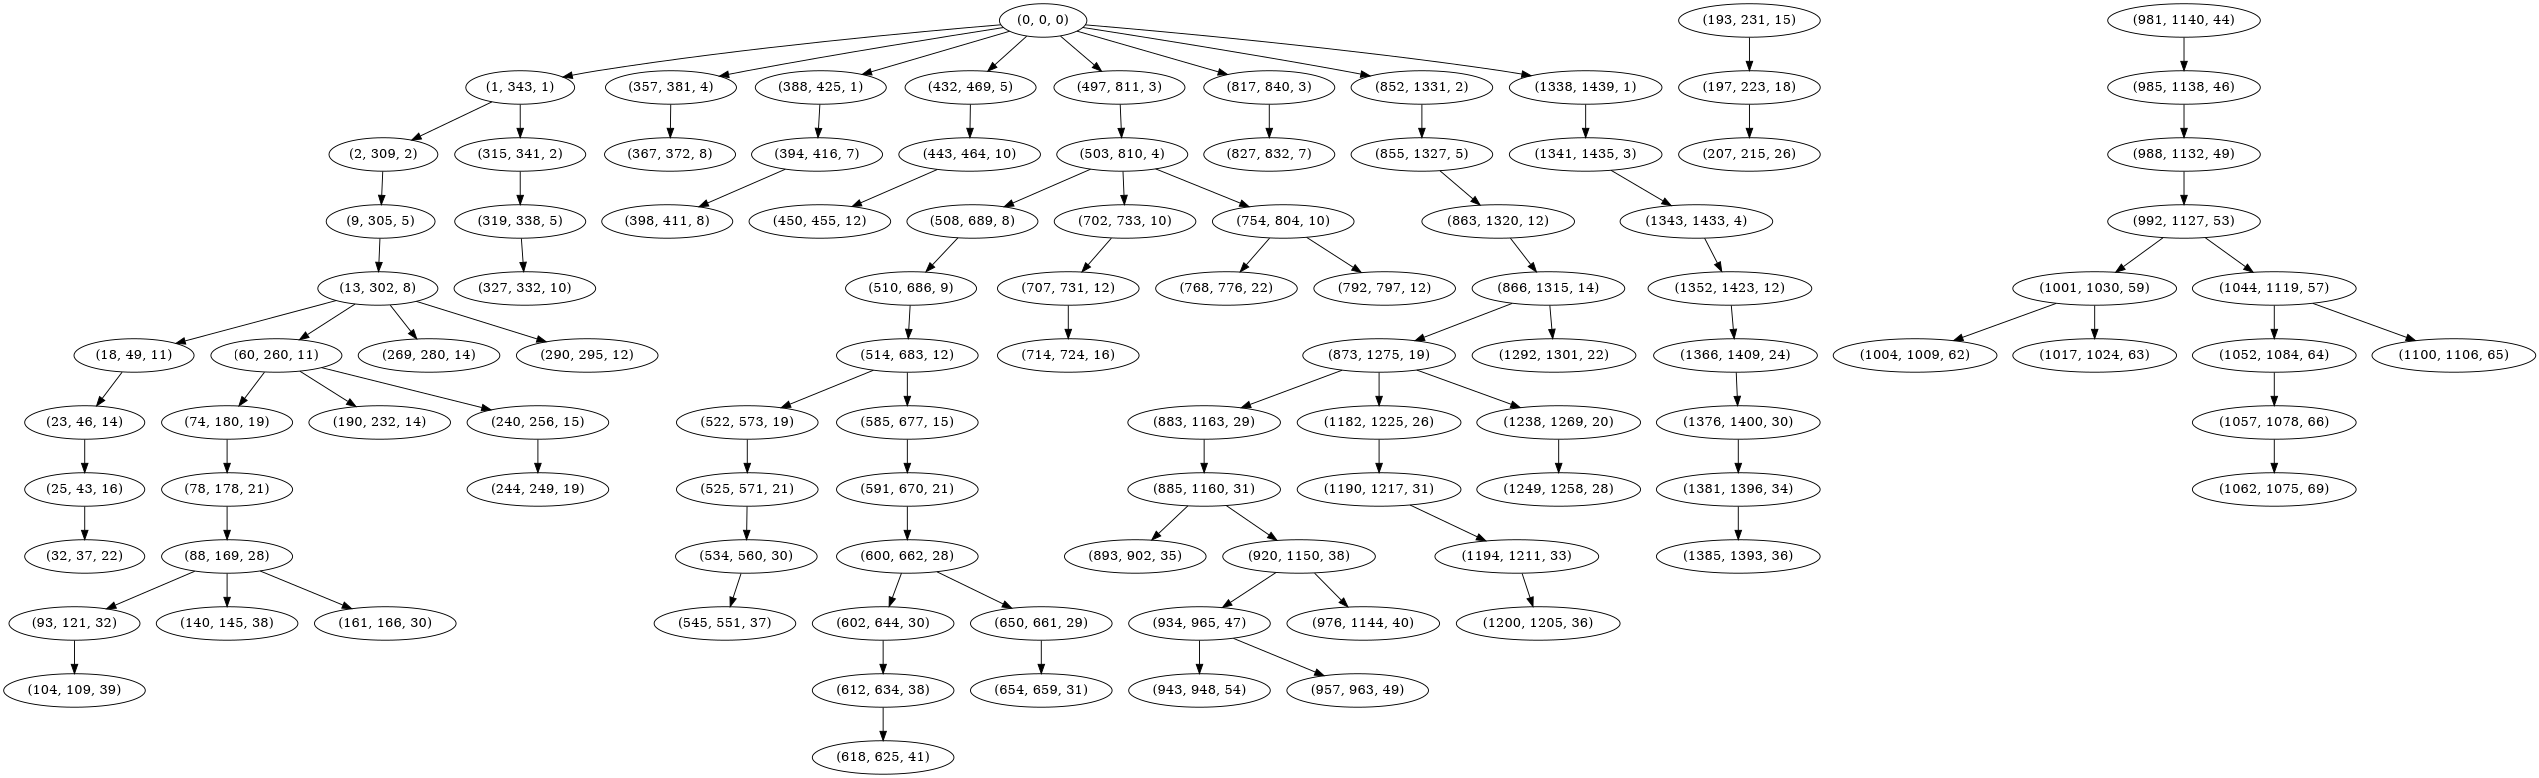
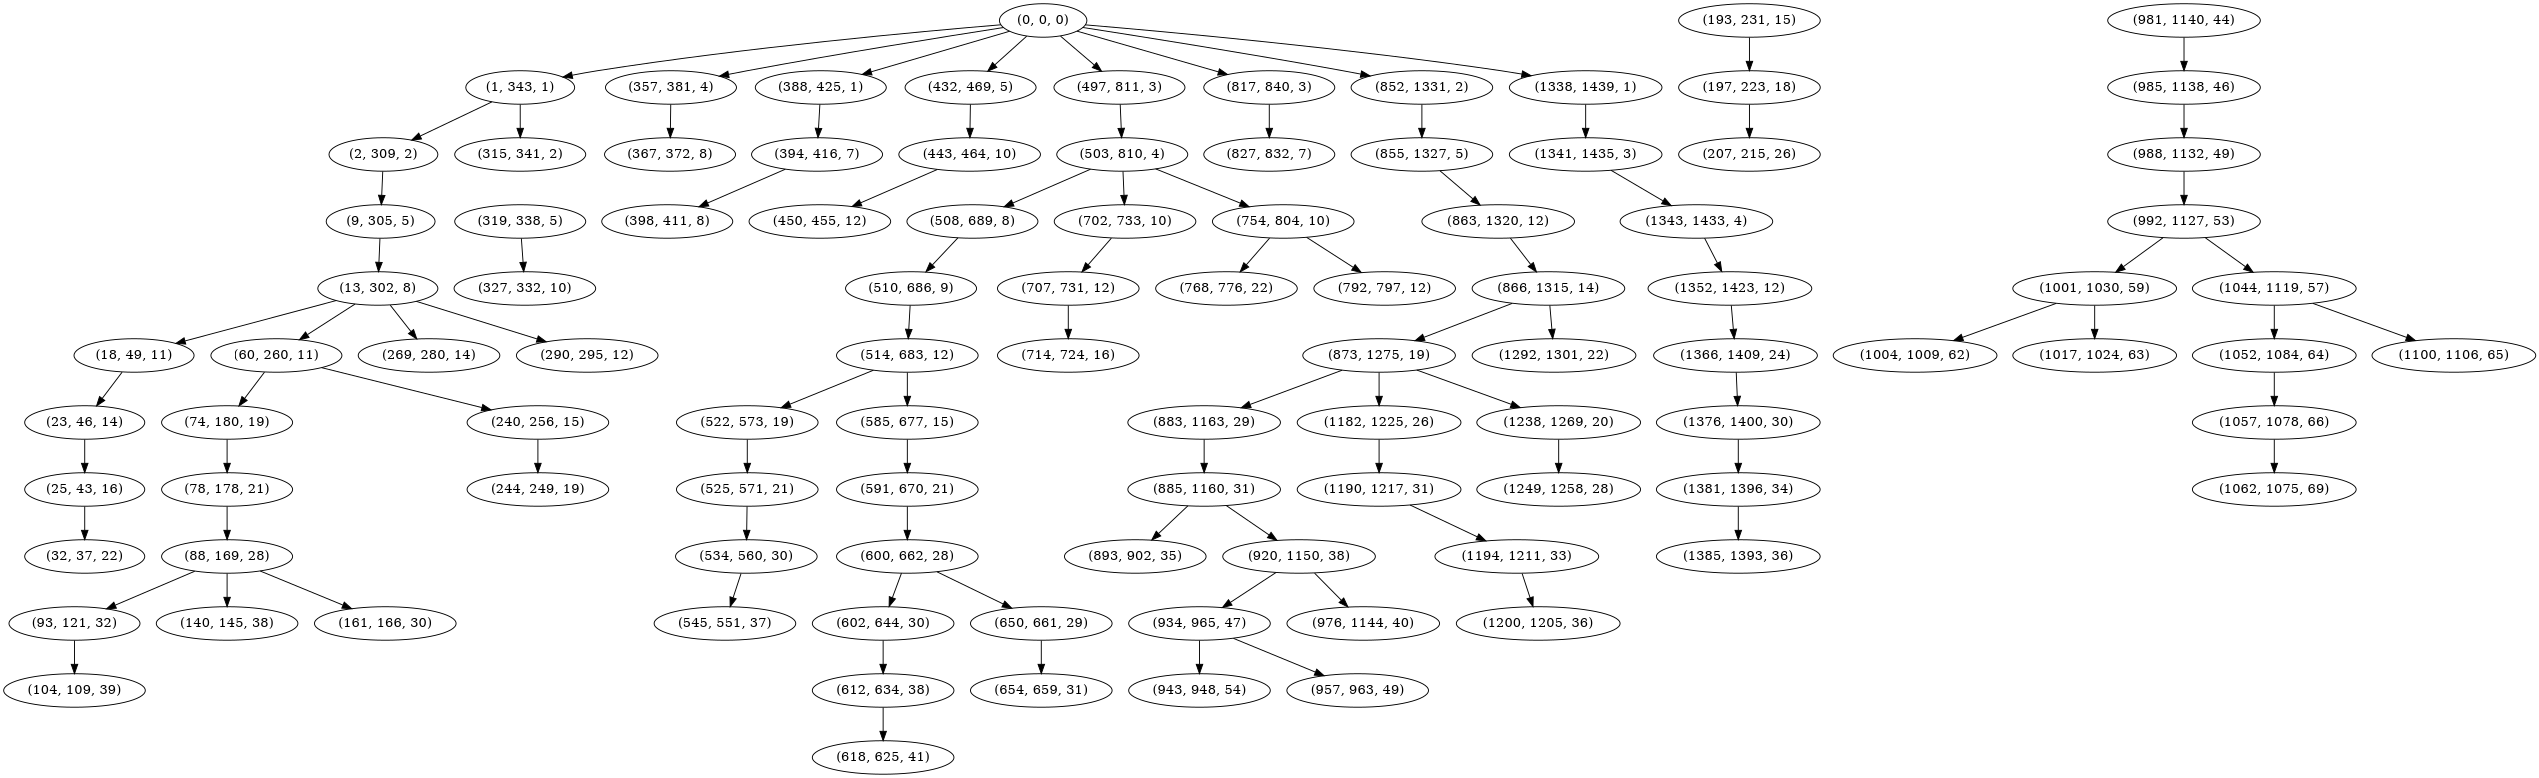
(520, 183) -> none
(380, 422) -> none
